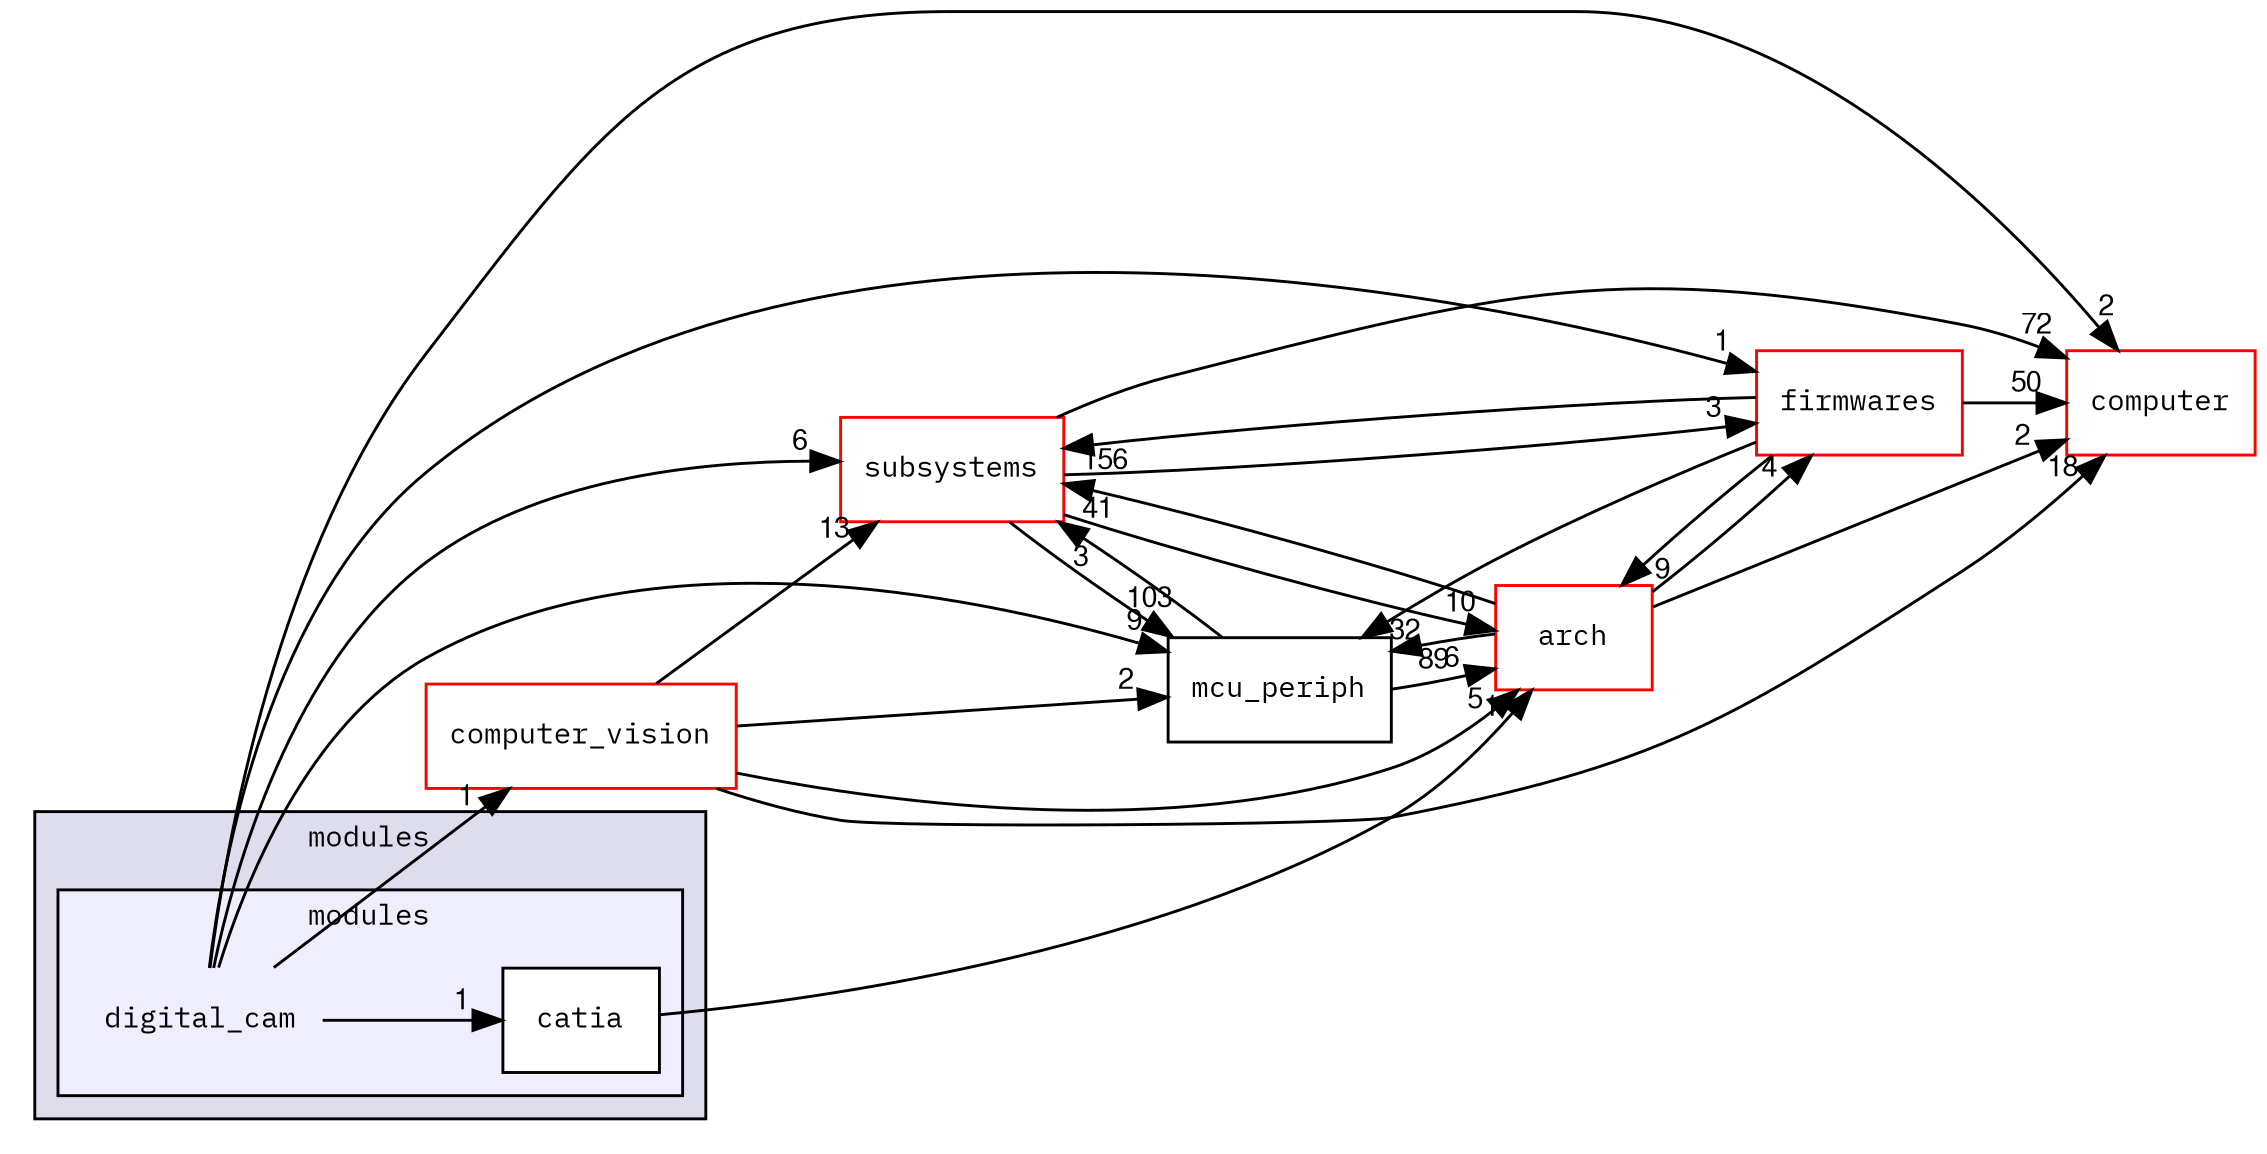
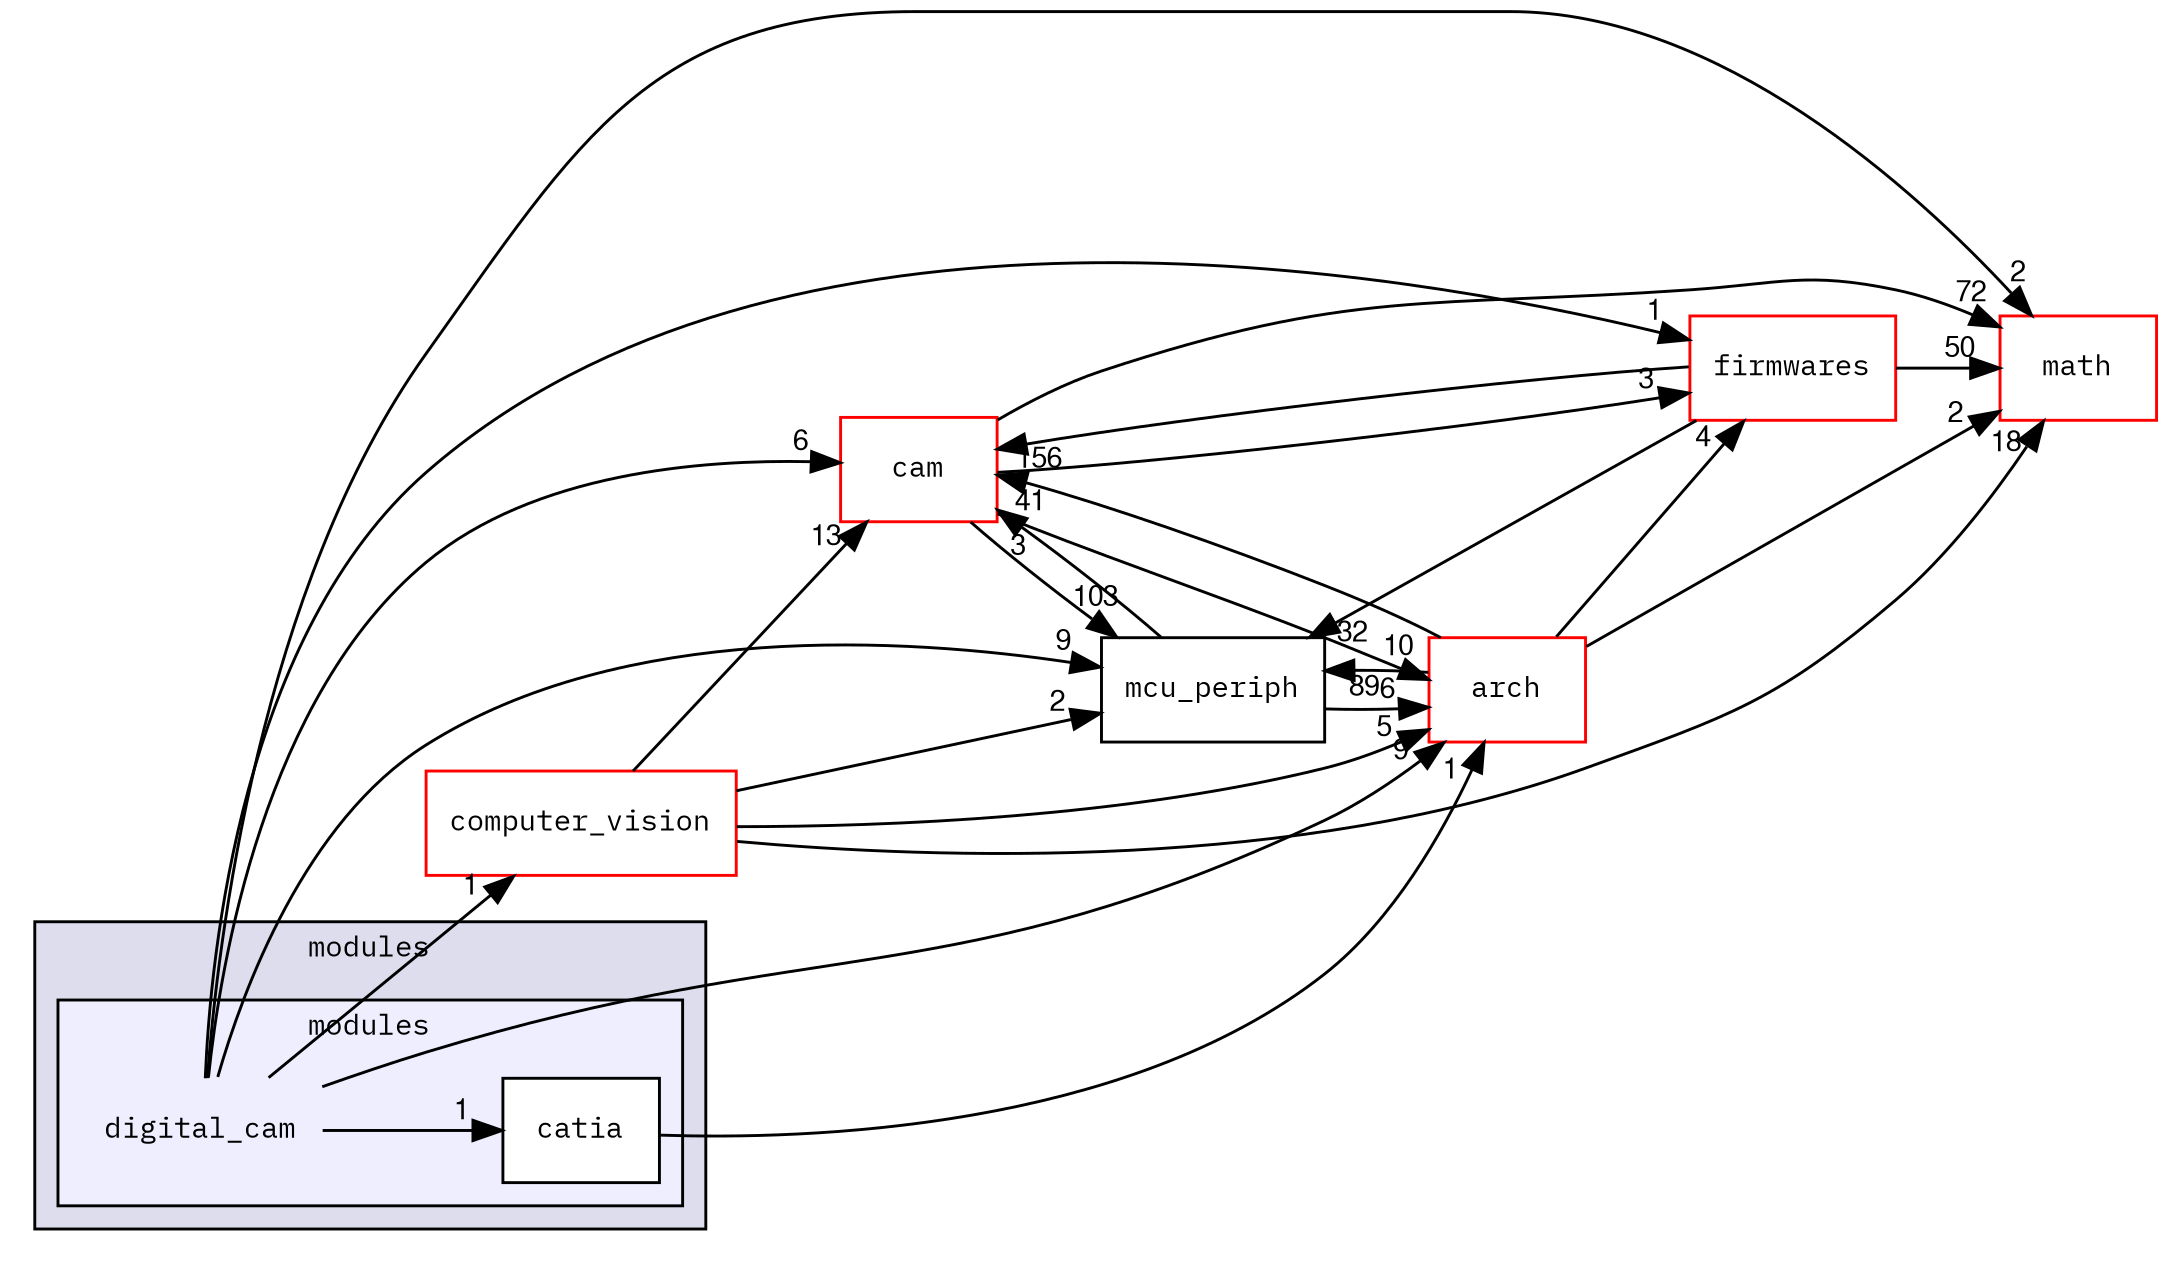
(2161, 403) -> (2078, 368)
(952, 470) -> (919, 470)
(1707, 509) -> (883, 957)
